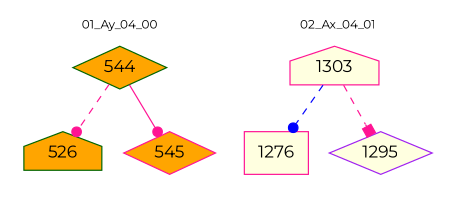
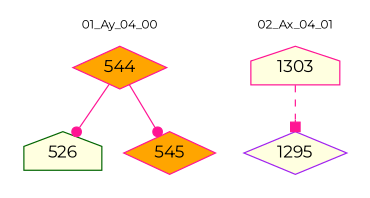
(120, 68) -> (120, 68)
(94, 106) -> (94, 106)
(63, 153) -> (63, 153)
(276, 153) -> none
